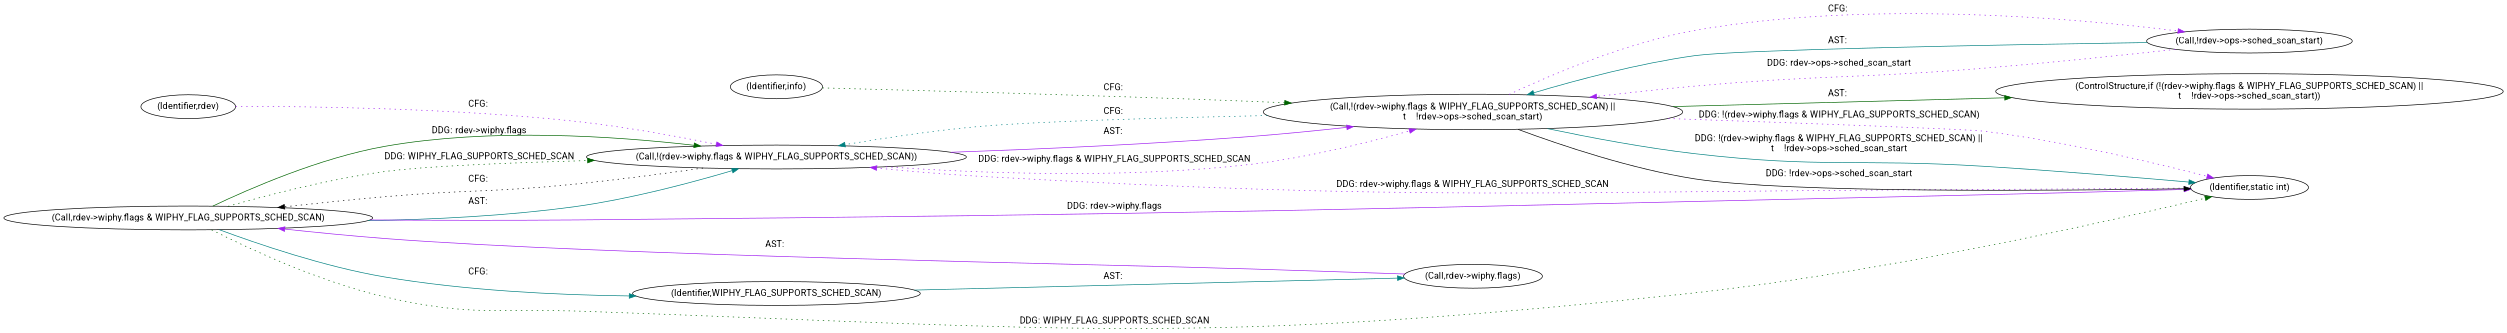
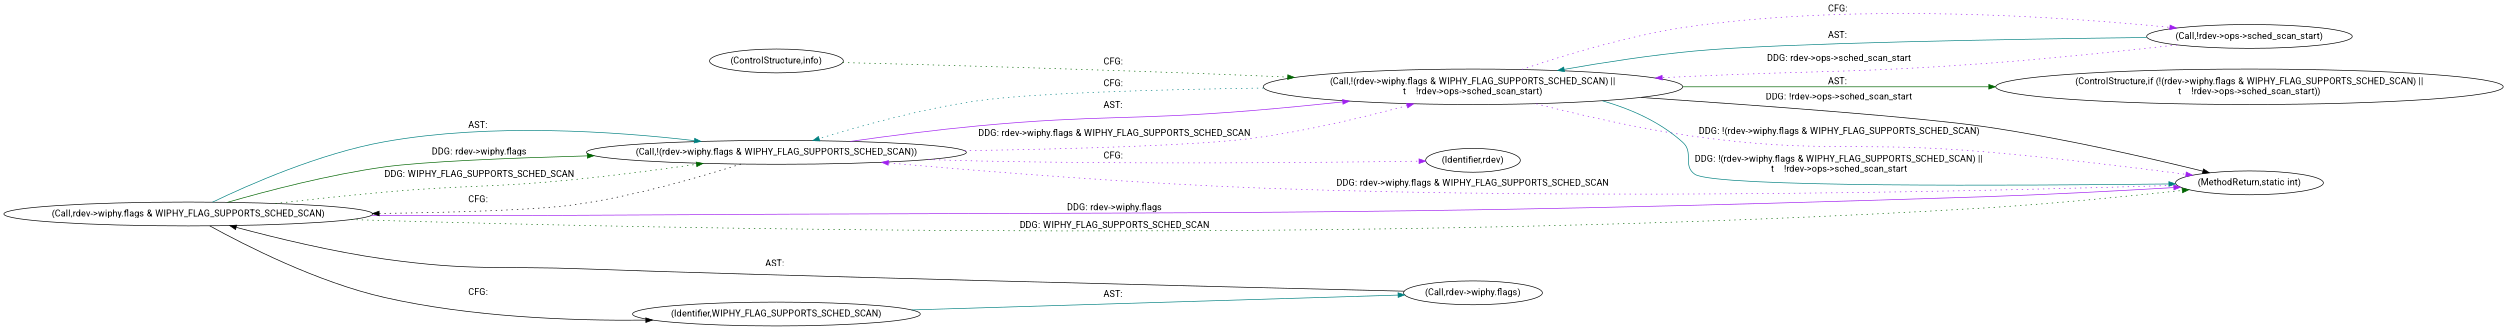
(776, 87) -> (776, 61)
(477, 113) -> (1174, 163)
(2249, 187) -> (2249, 183)
(845, 258) -> (818, 276)
(421, 282) -> (421, 305)
